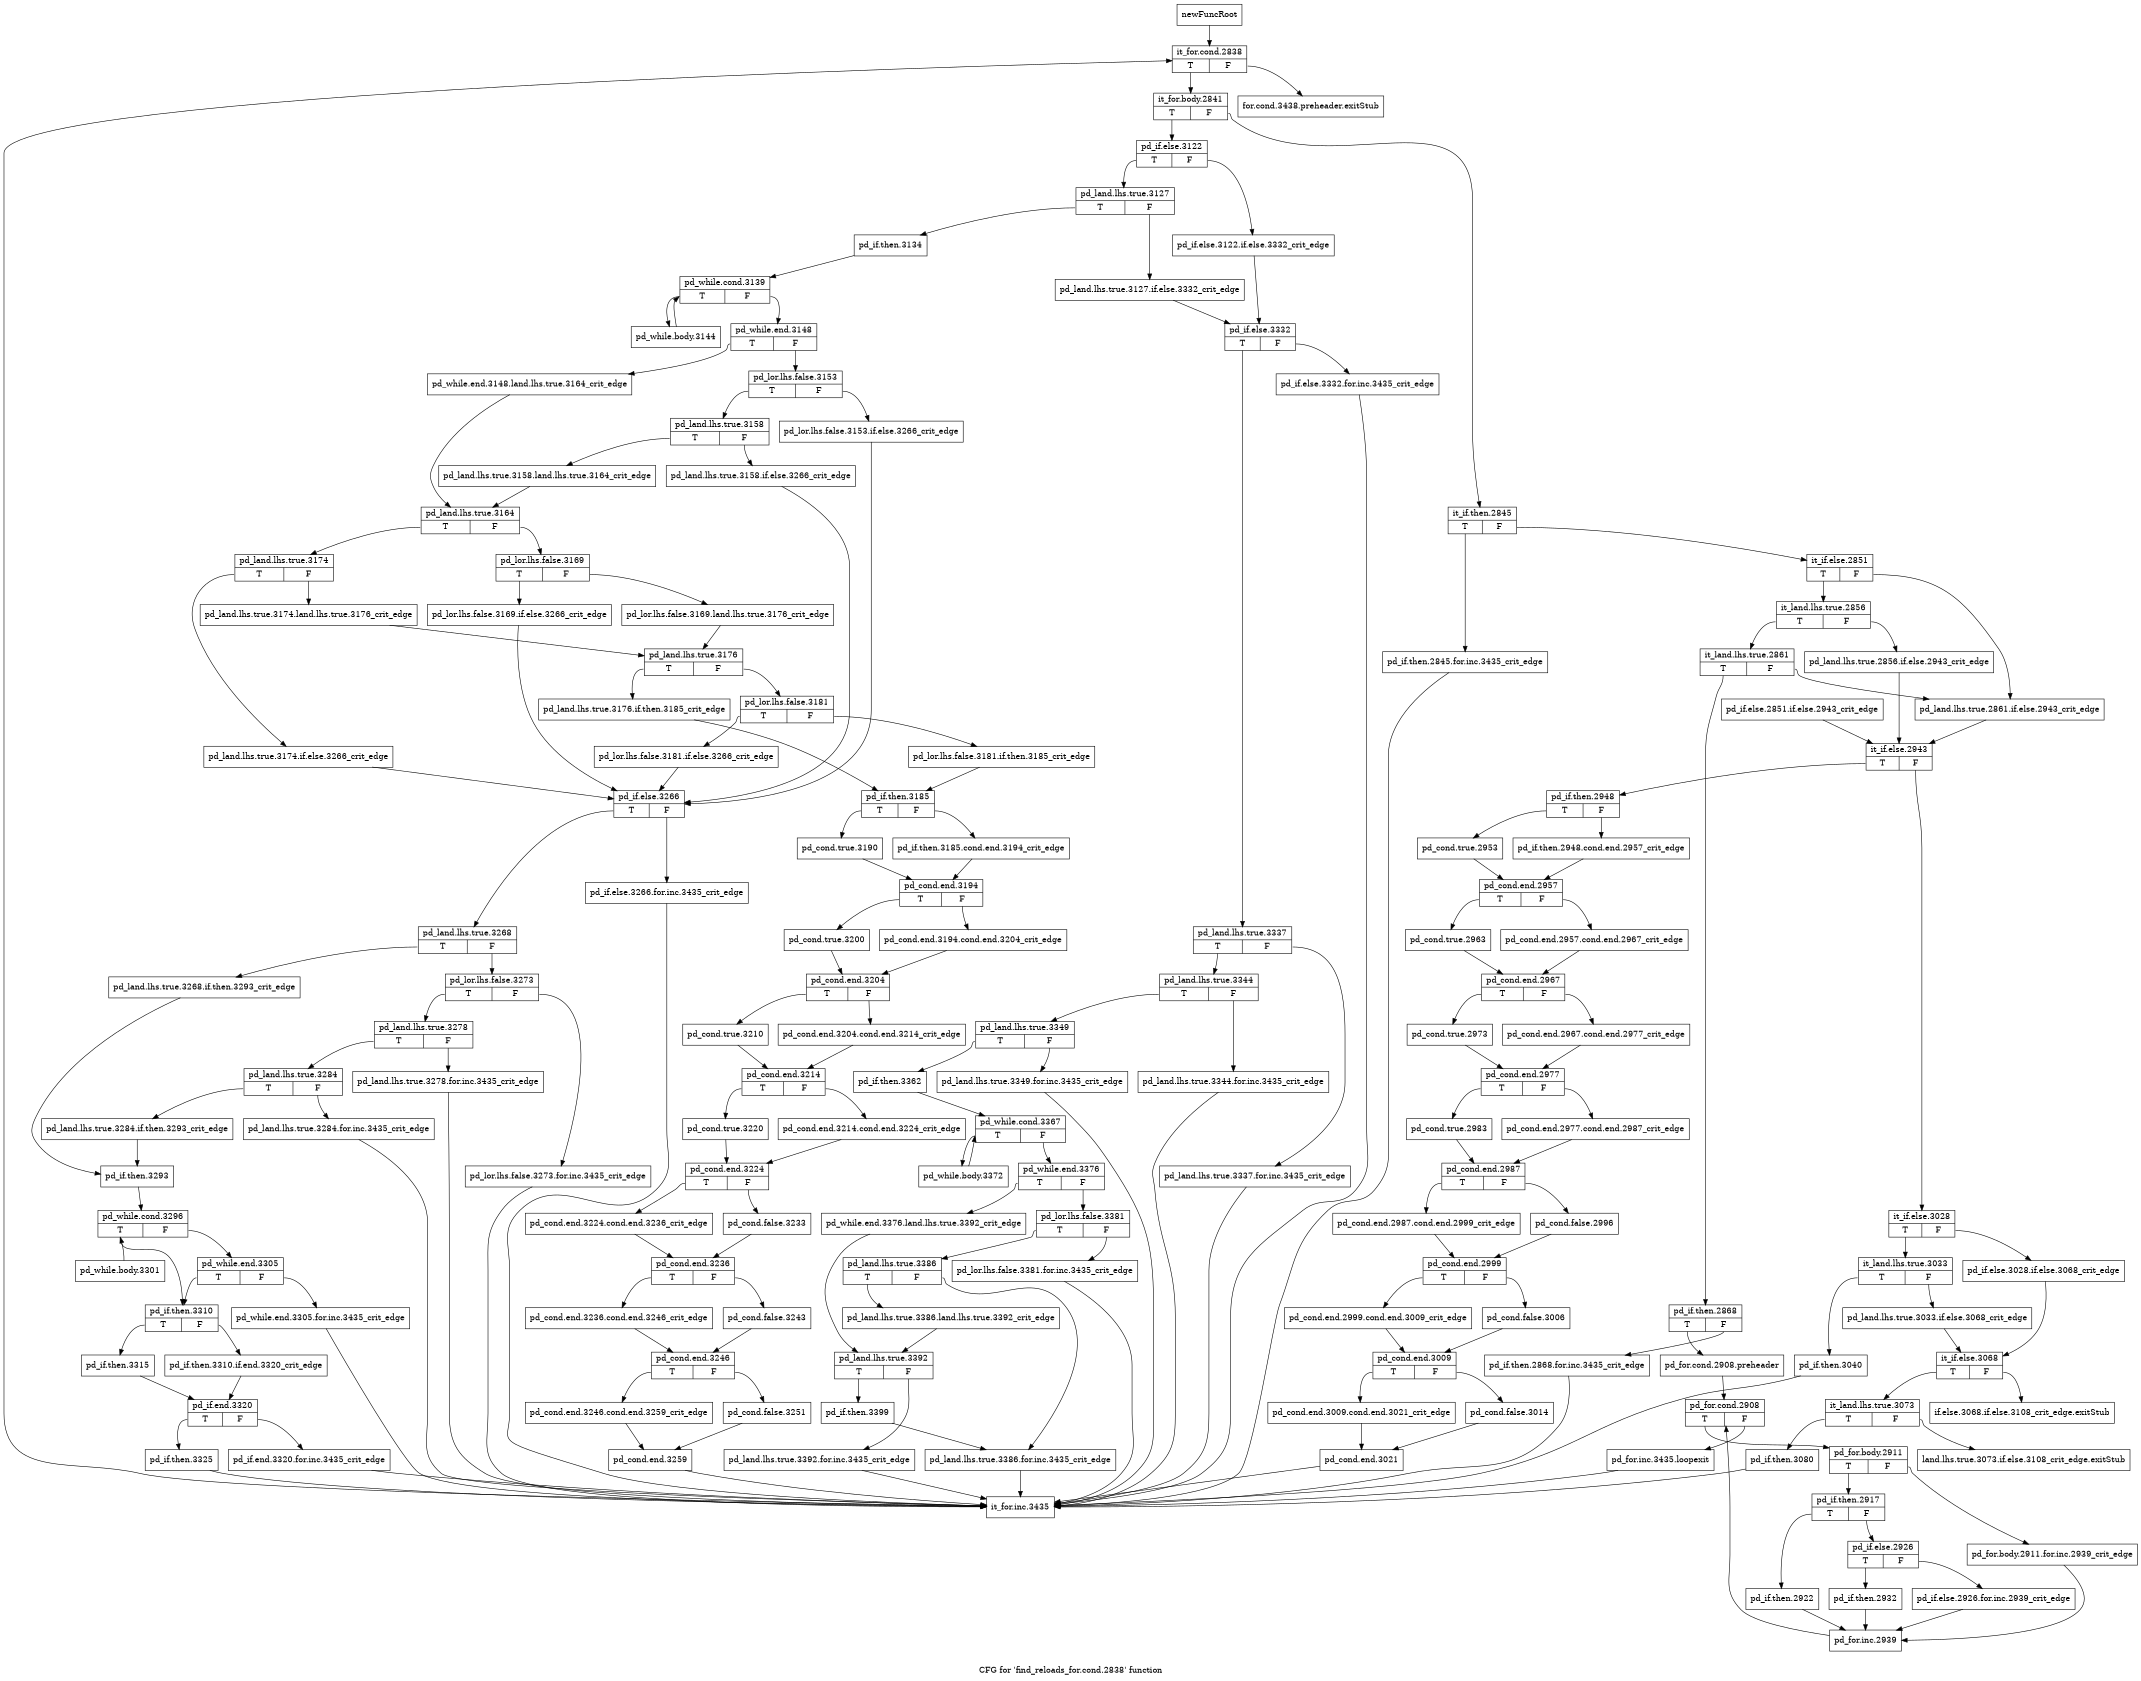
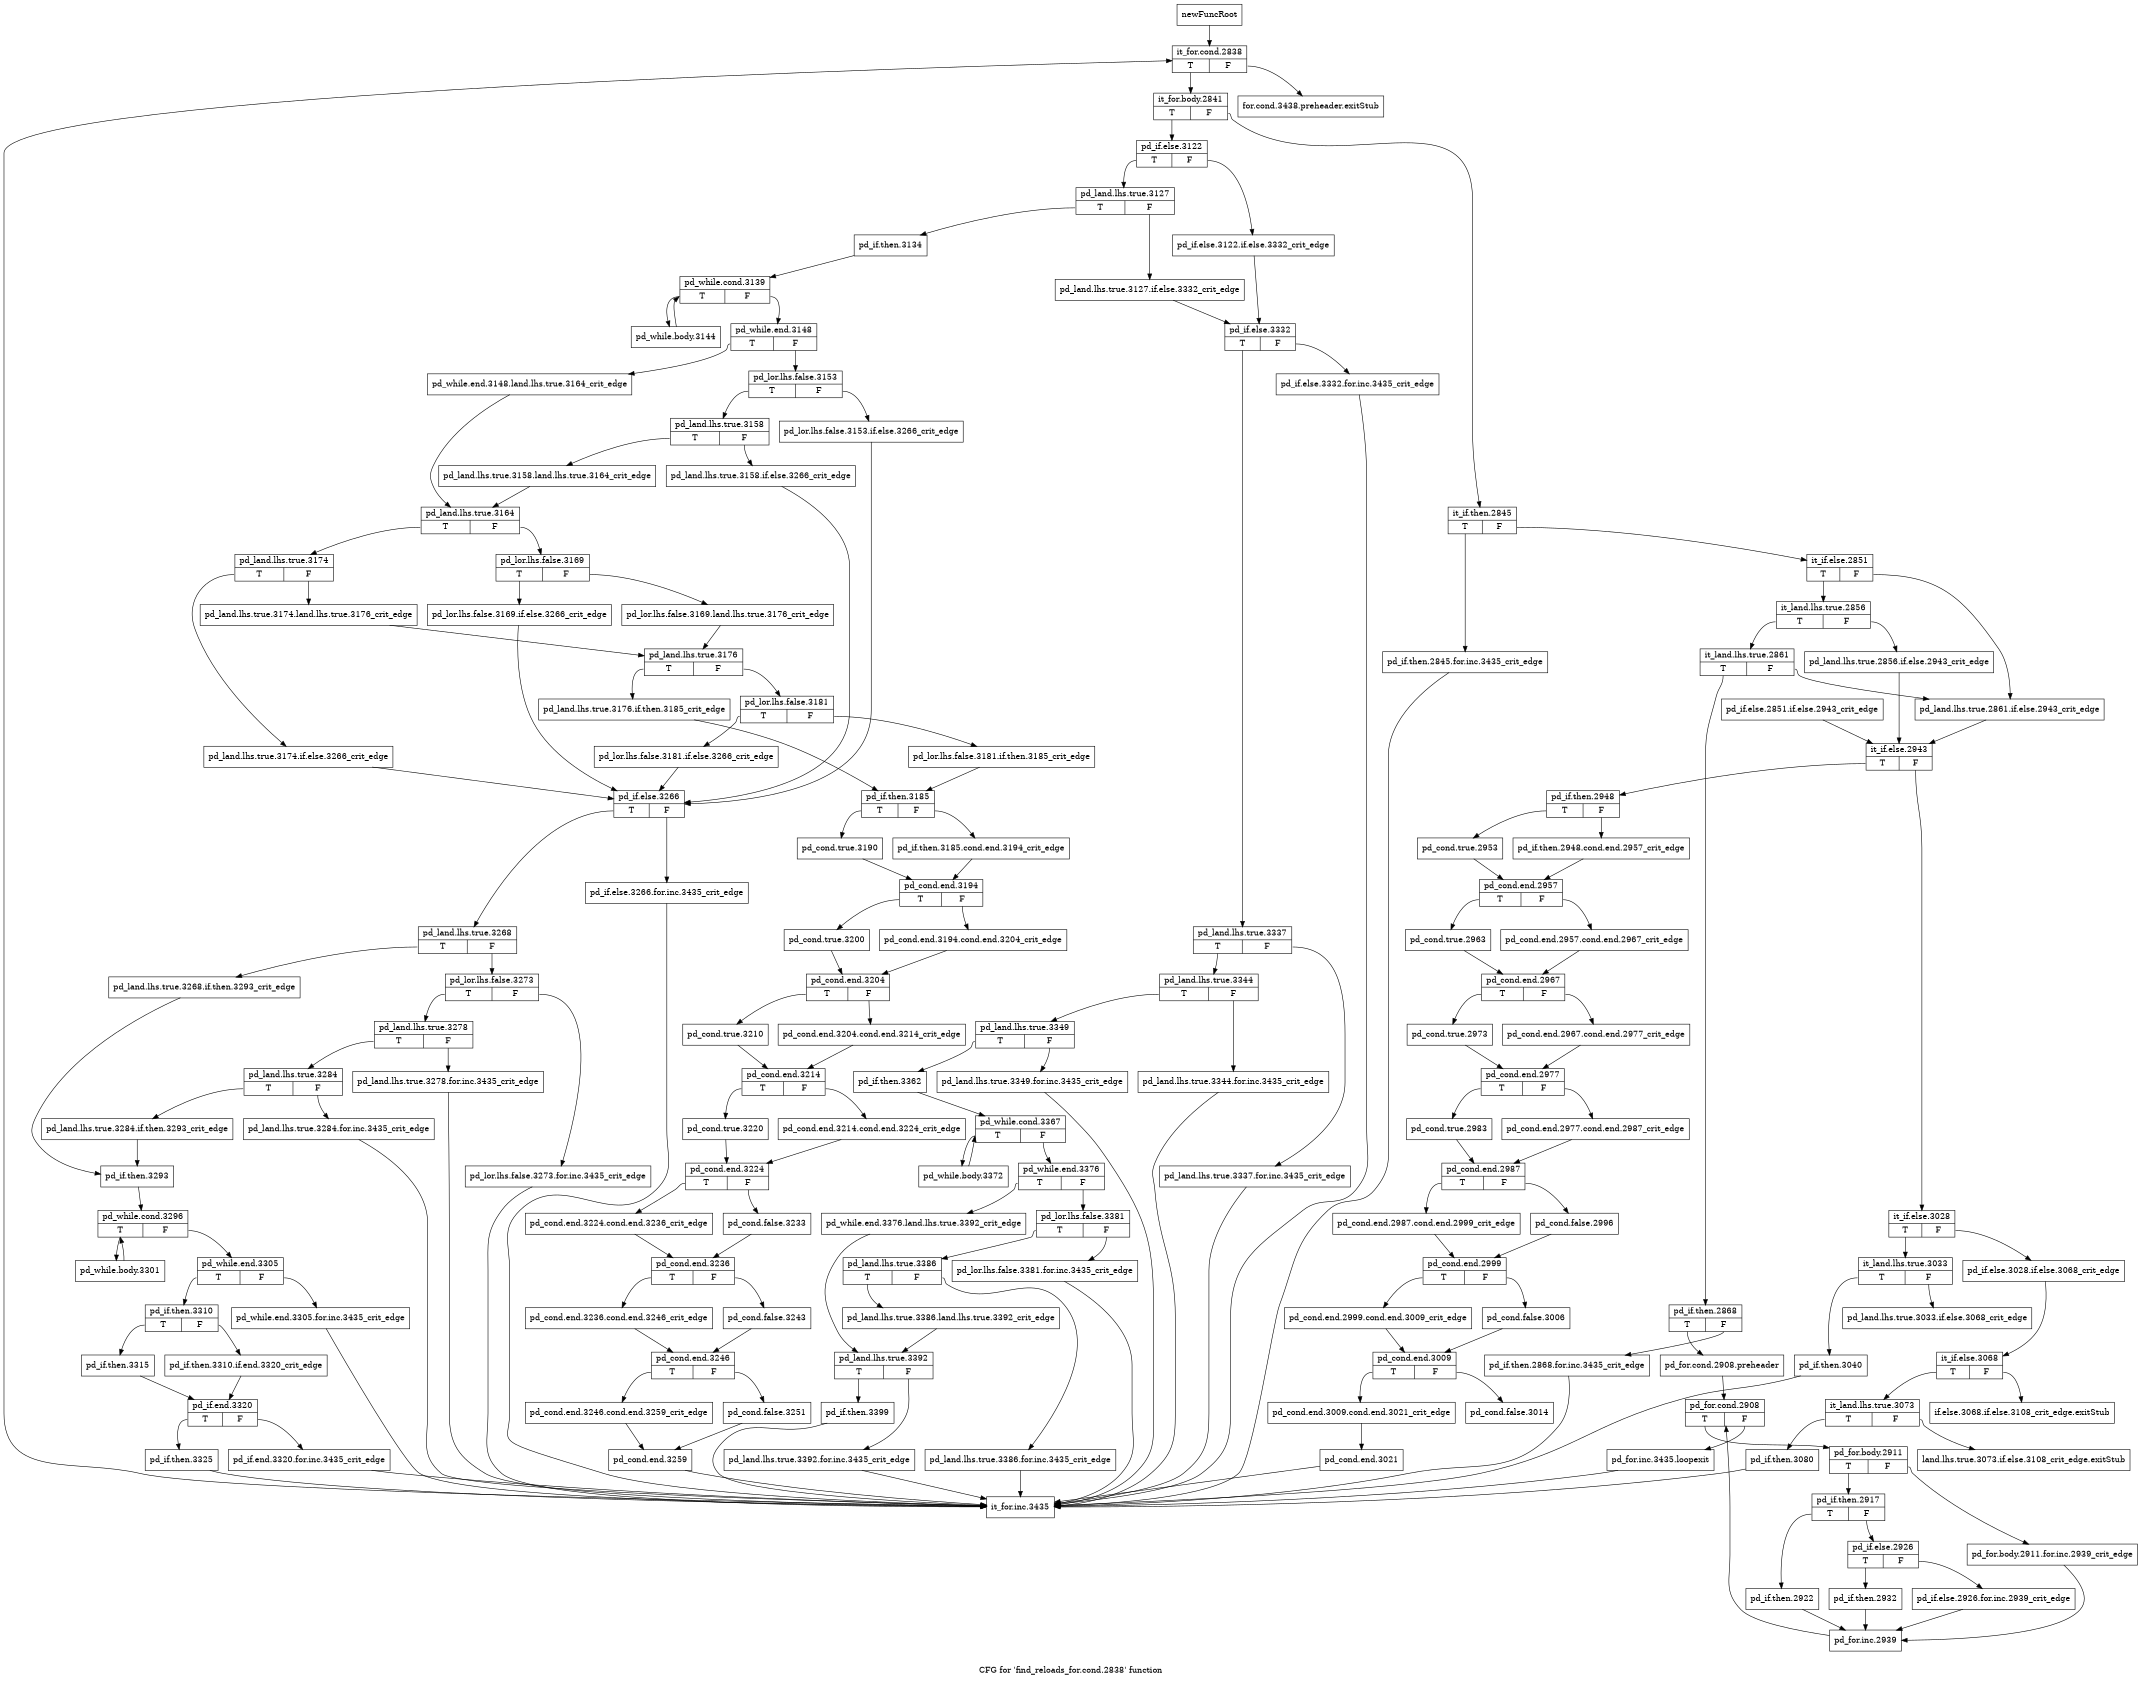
(164, 1253) -> (118, 1246)
(1951, 1338) -> none
(936, 1436) -> (776, 1489)
(1438, 1436) -> none
